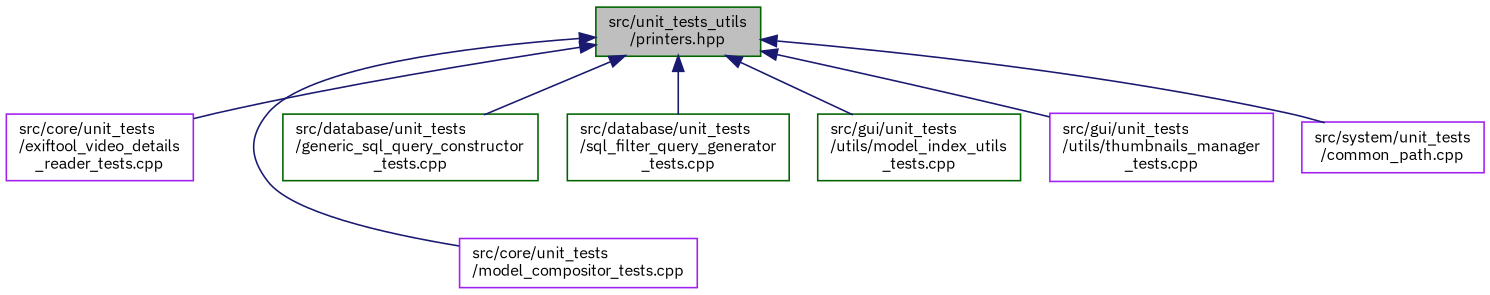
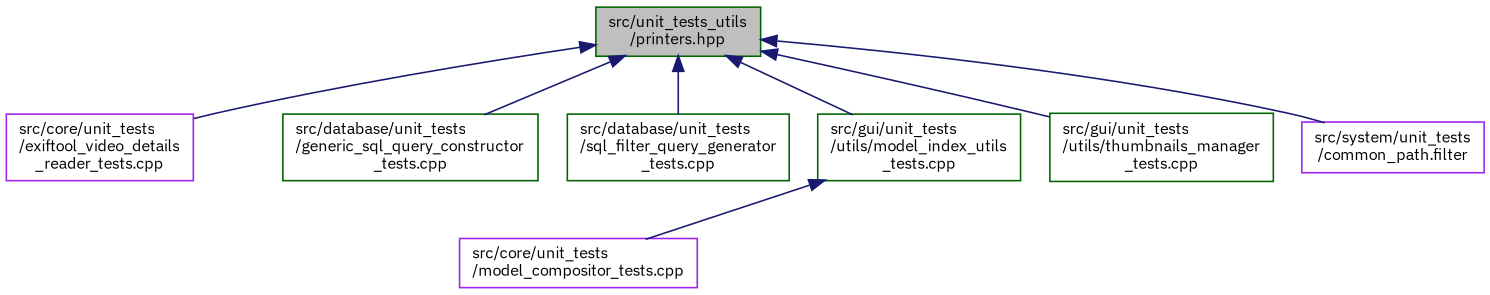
(263, 120) -> (728, 212)
(1162, 147) -> (1162, 147)
(1393, 147) -> (1393, 147)
